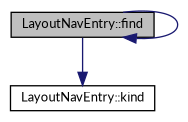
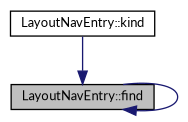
(83, 55) -> (83, 54)
